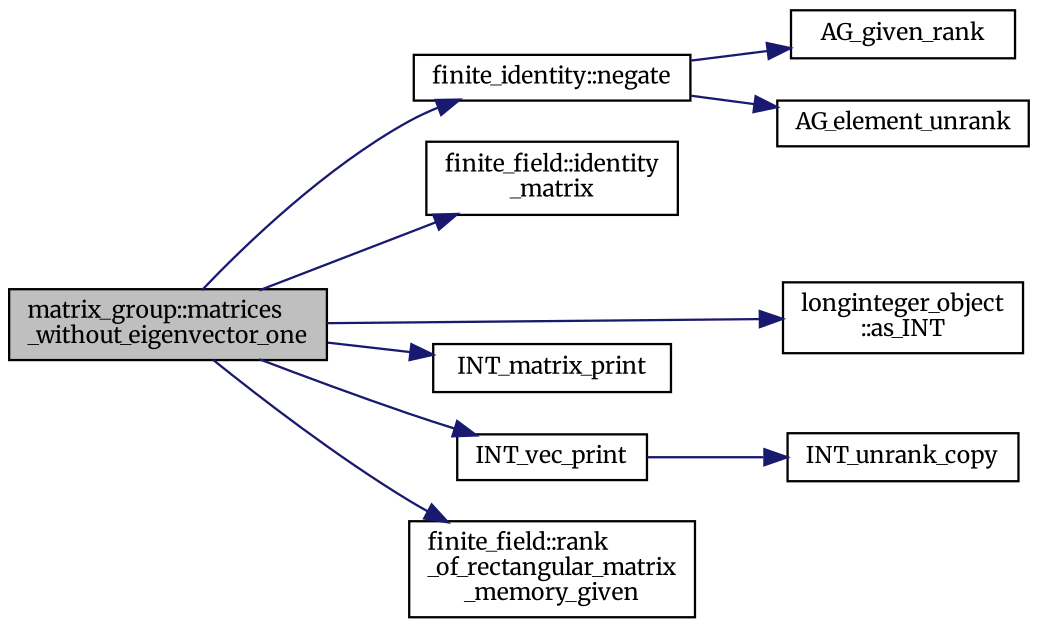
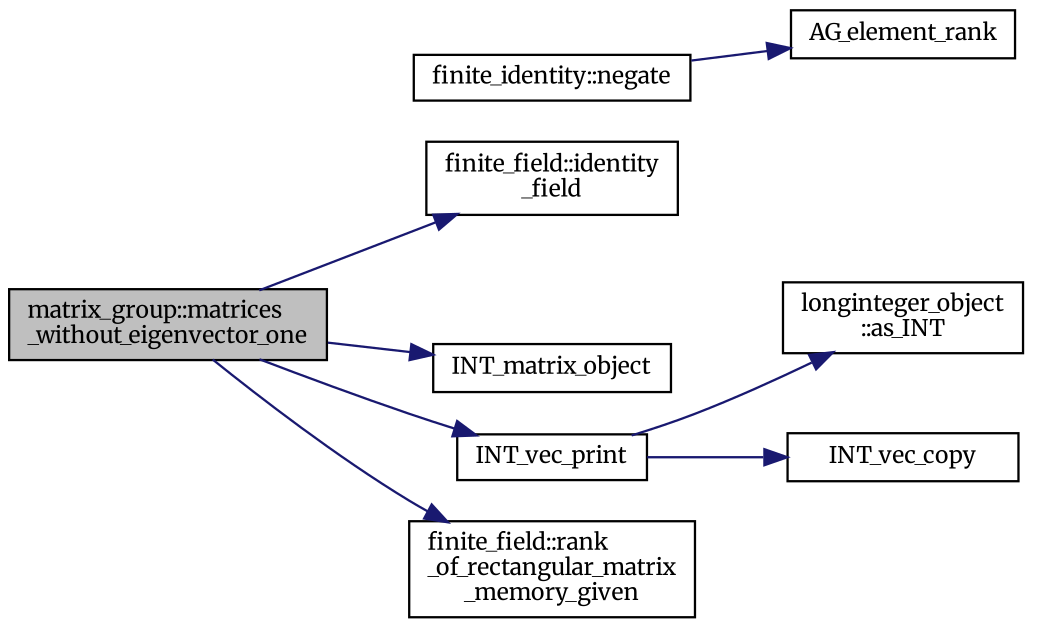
(903, 34) -> (903, 34)
(903, 123) -> none
(552, 178) -> (552, 178)
(312, 188) -> none
(543, 321) -> (723, 402)
(552, 368) -> (552, 368)
(903, 457) -> (903, 457)
